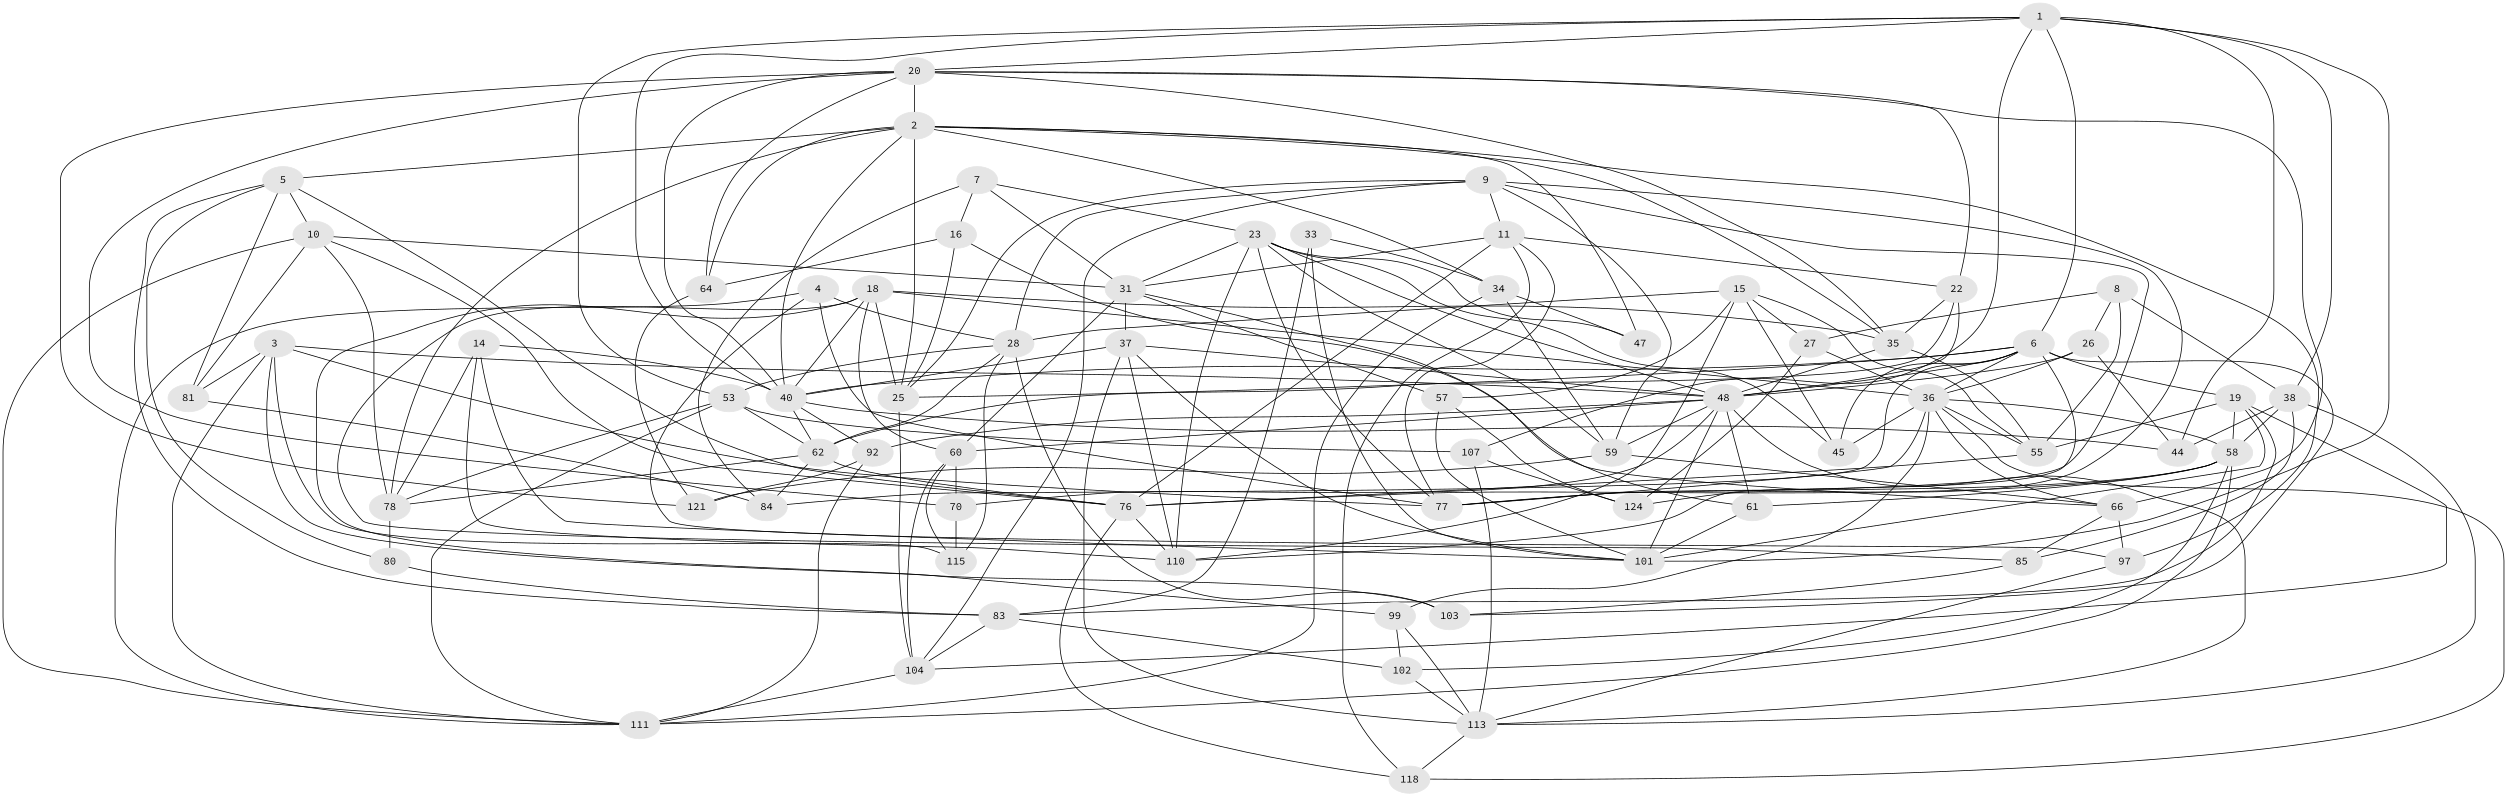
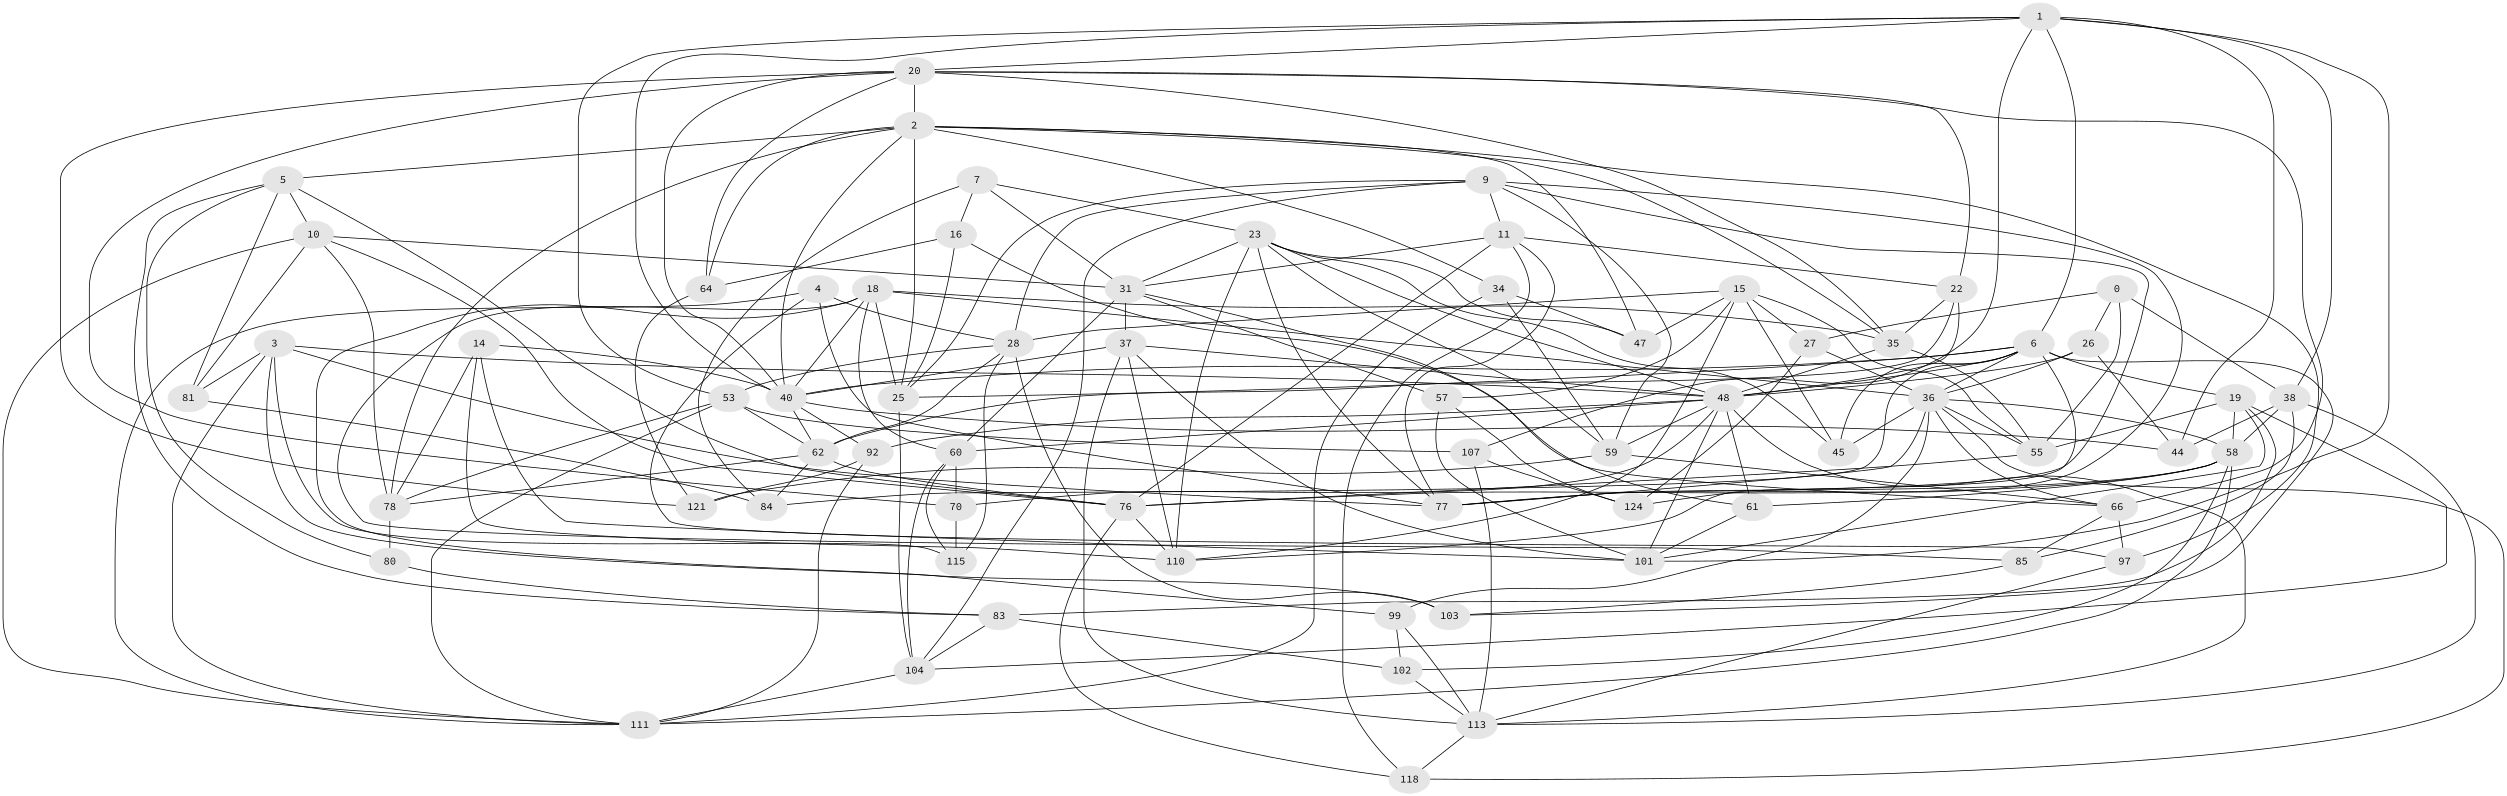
(1311, 235) -> none
(2117, 289) -> (2117, 289)
none -> (1685, 319)
